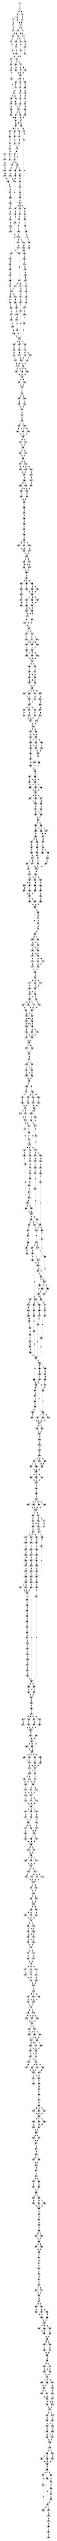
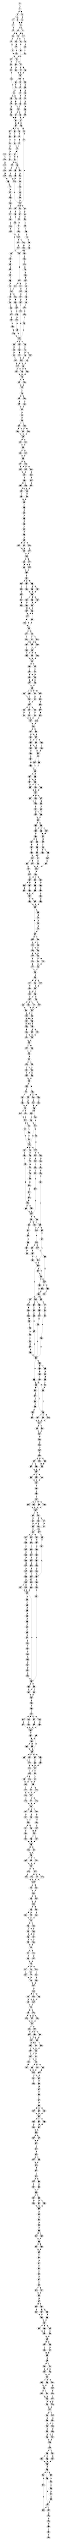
(38, 779) -> (32, 774)
